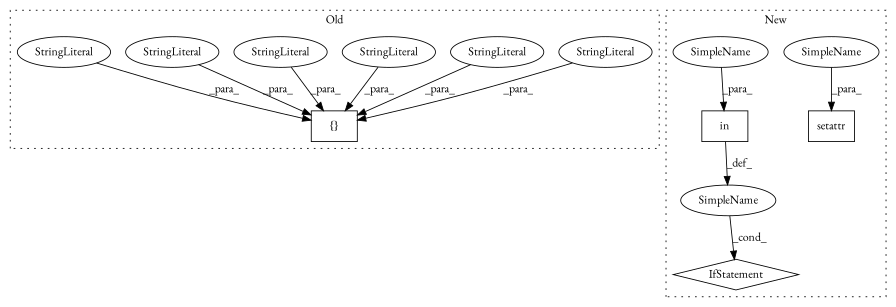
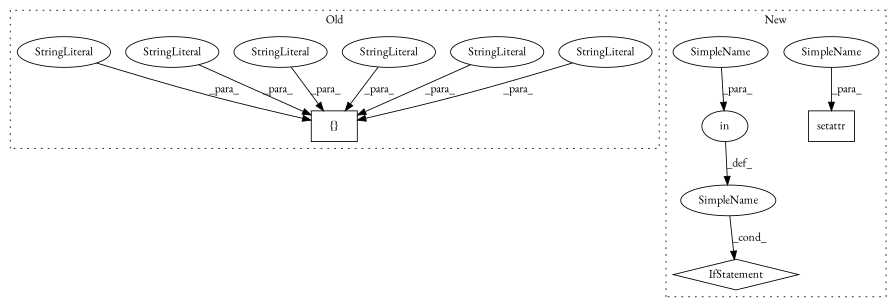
(725, 126) -> (725, 126)
